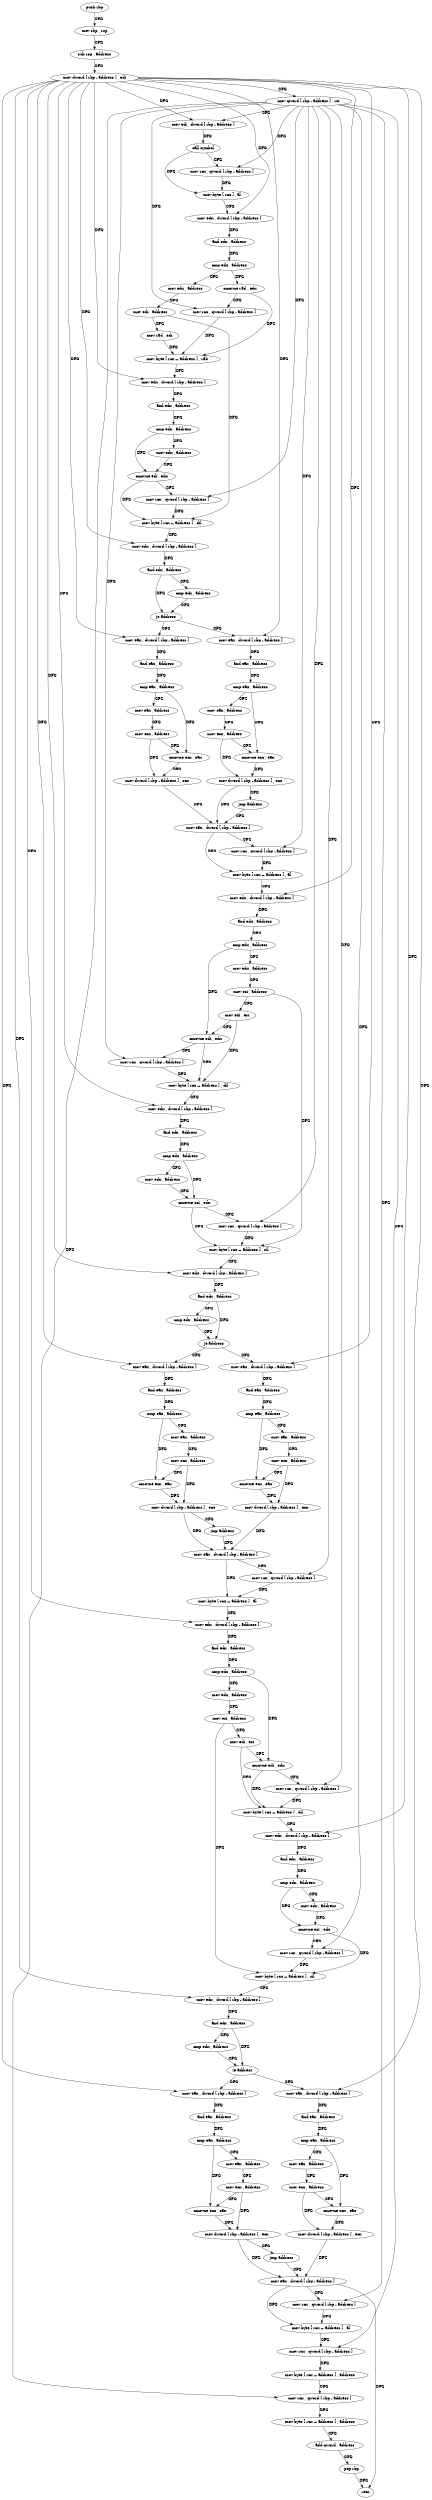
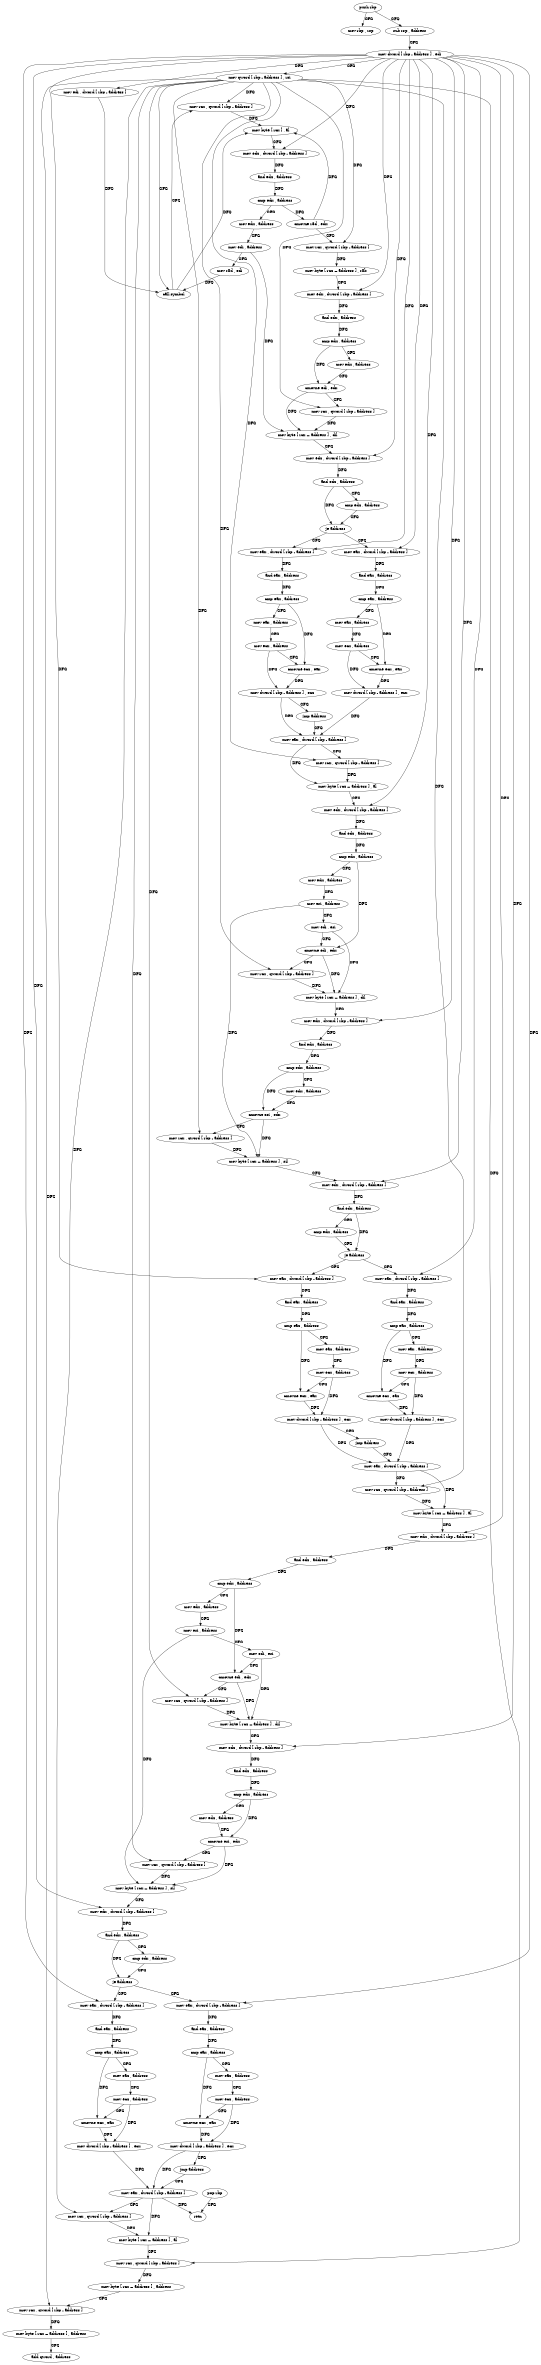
(95, 41) -> (387, 18)
(257, 113) -> (159, 160)
(256, 332) -> (328, 170)
(168, 346) -> (203, 282)
(343, 2456) -> none
(364, 2481) -> (212, 2205)
